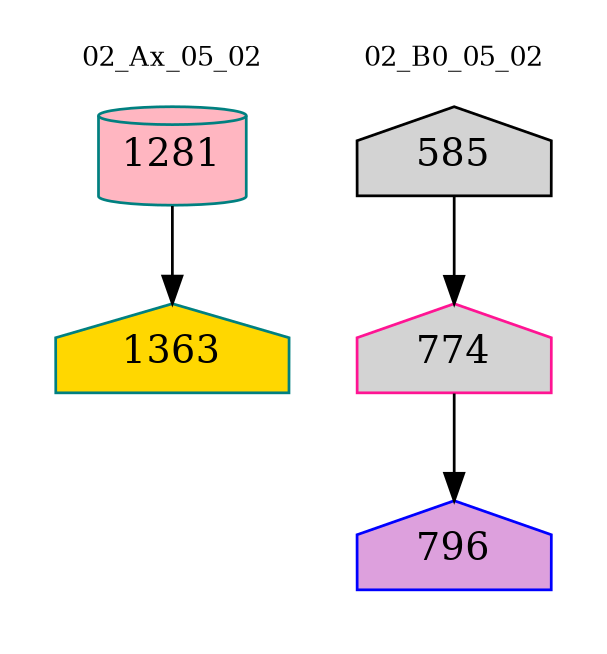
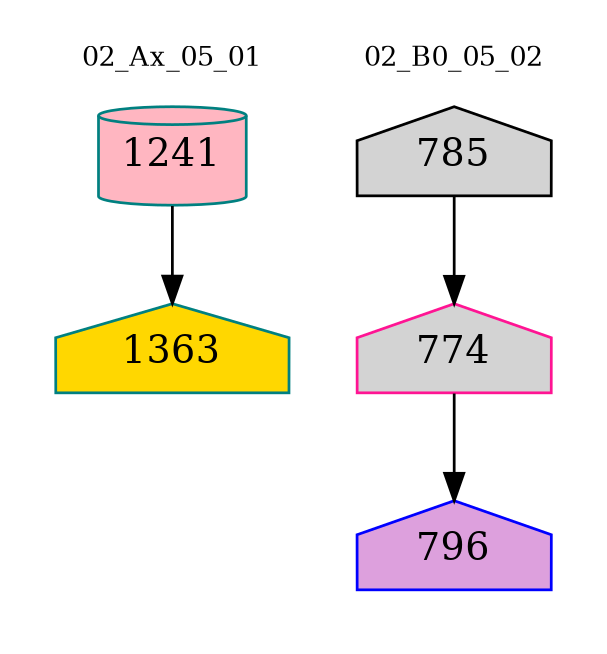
(172, 59) -> (172, 59)
(172, 156) -> (172, 156)
(454, 156) -> (454, 156)
